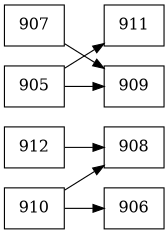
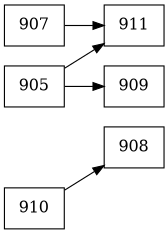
(77, 52) -> (79, 25)
(34, 147) -> none
(134, 208) -> none
